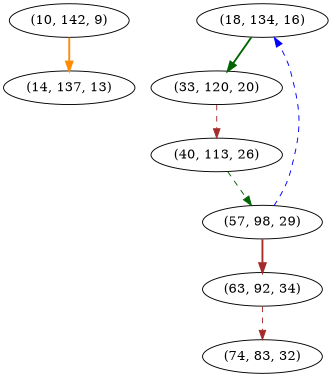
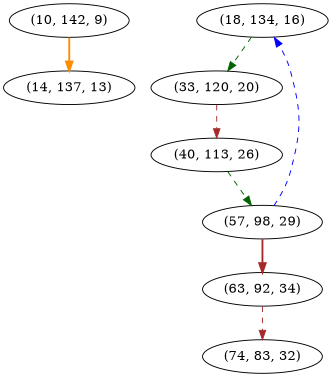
(242, 50) -> (242, 50)
